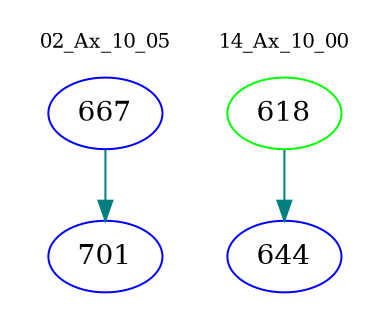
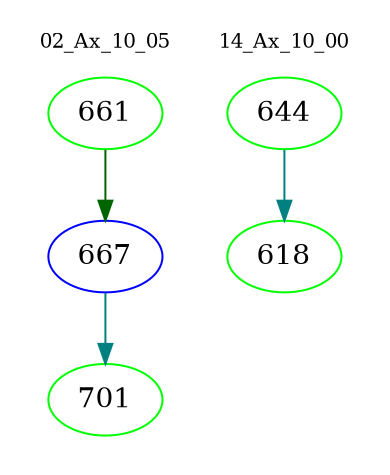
none -> (105, 113)
(284, 175) -> (284, 175)
(105, 257) -> (105, 400)
(284, 257) -> (284, 113)
